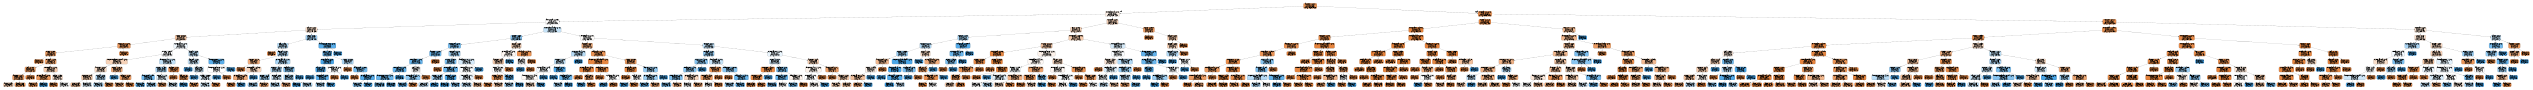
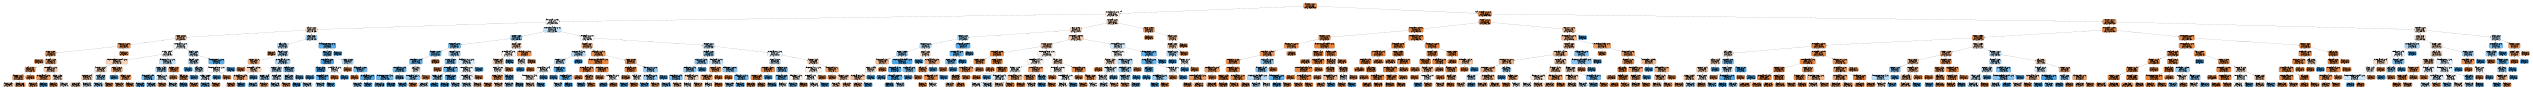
(205, 85) -> (205, 85)
